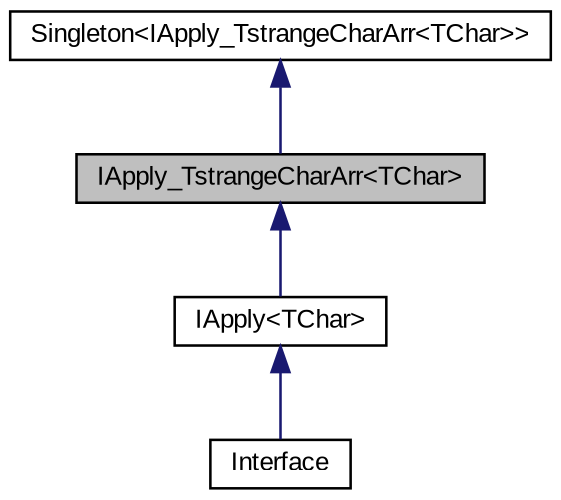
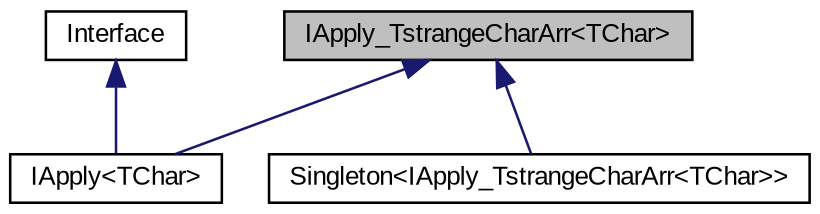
(280, 120) -> (518, 119)
(280, 406) -> (116, 120)
